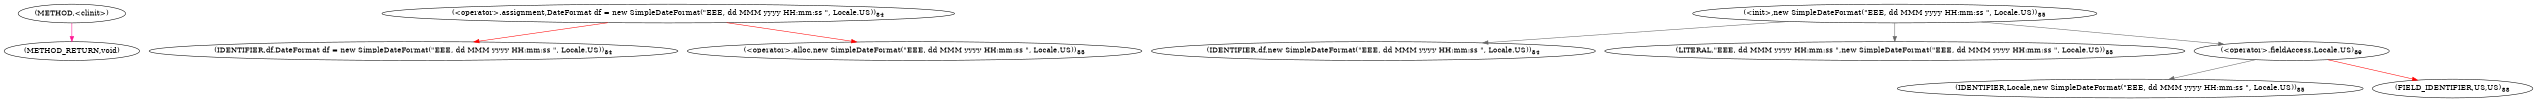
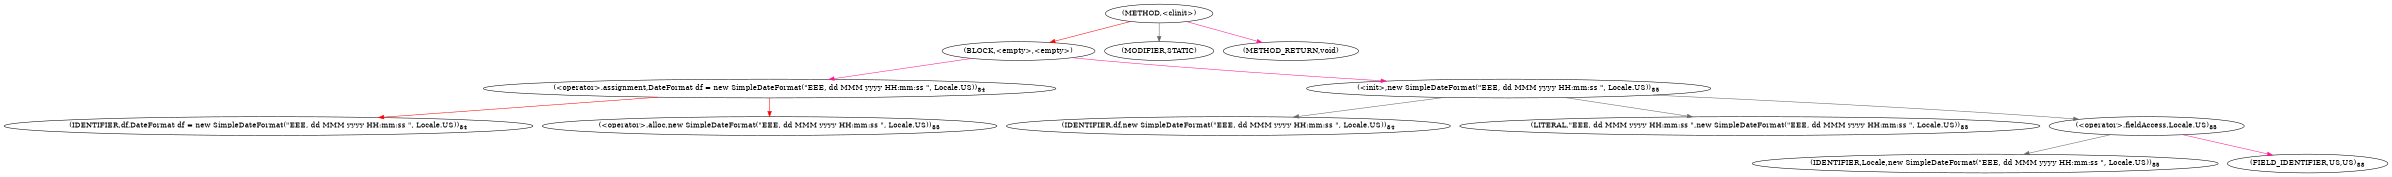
(2358, 50) -> (2213, 125)
none -> (1019, 51)
none -> (1159, 51)
(2370, 69) -> (2225, 144)
